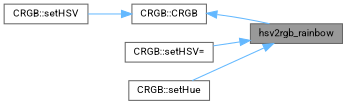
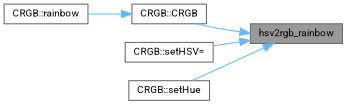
(46, 14) -> (46, 14)
(243, 19) -> (218, 28)
